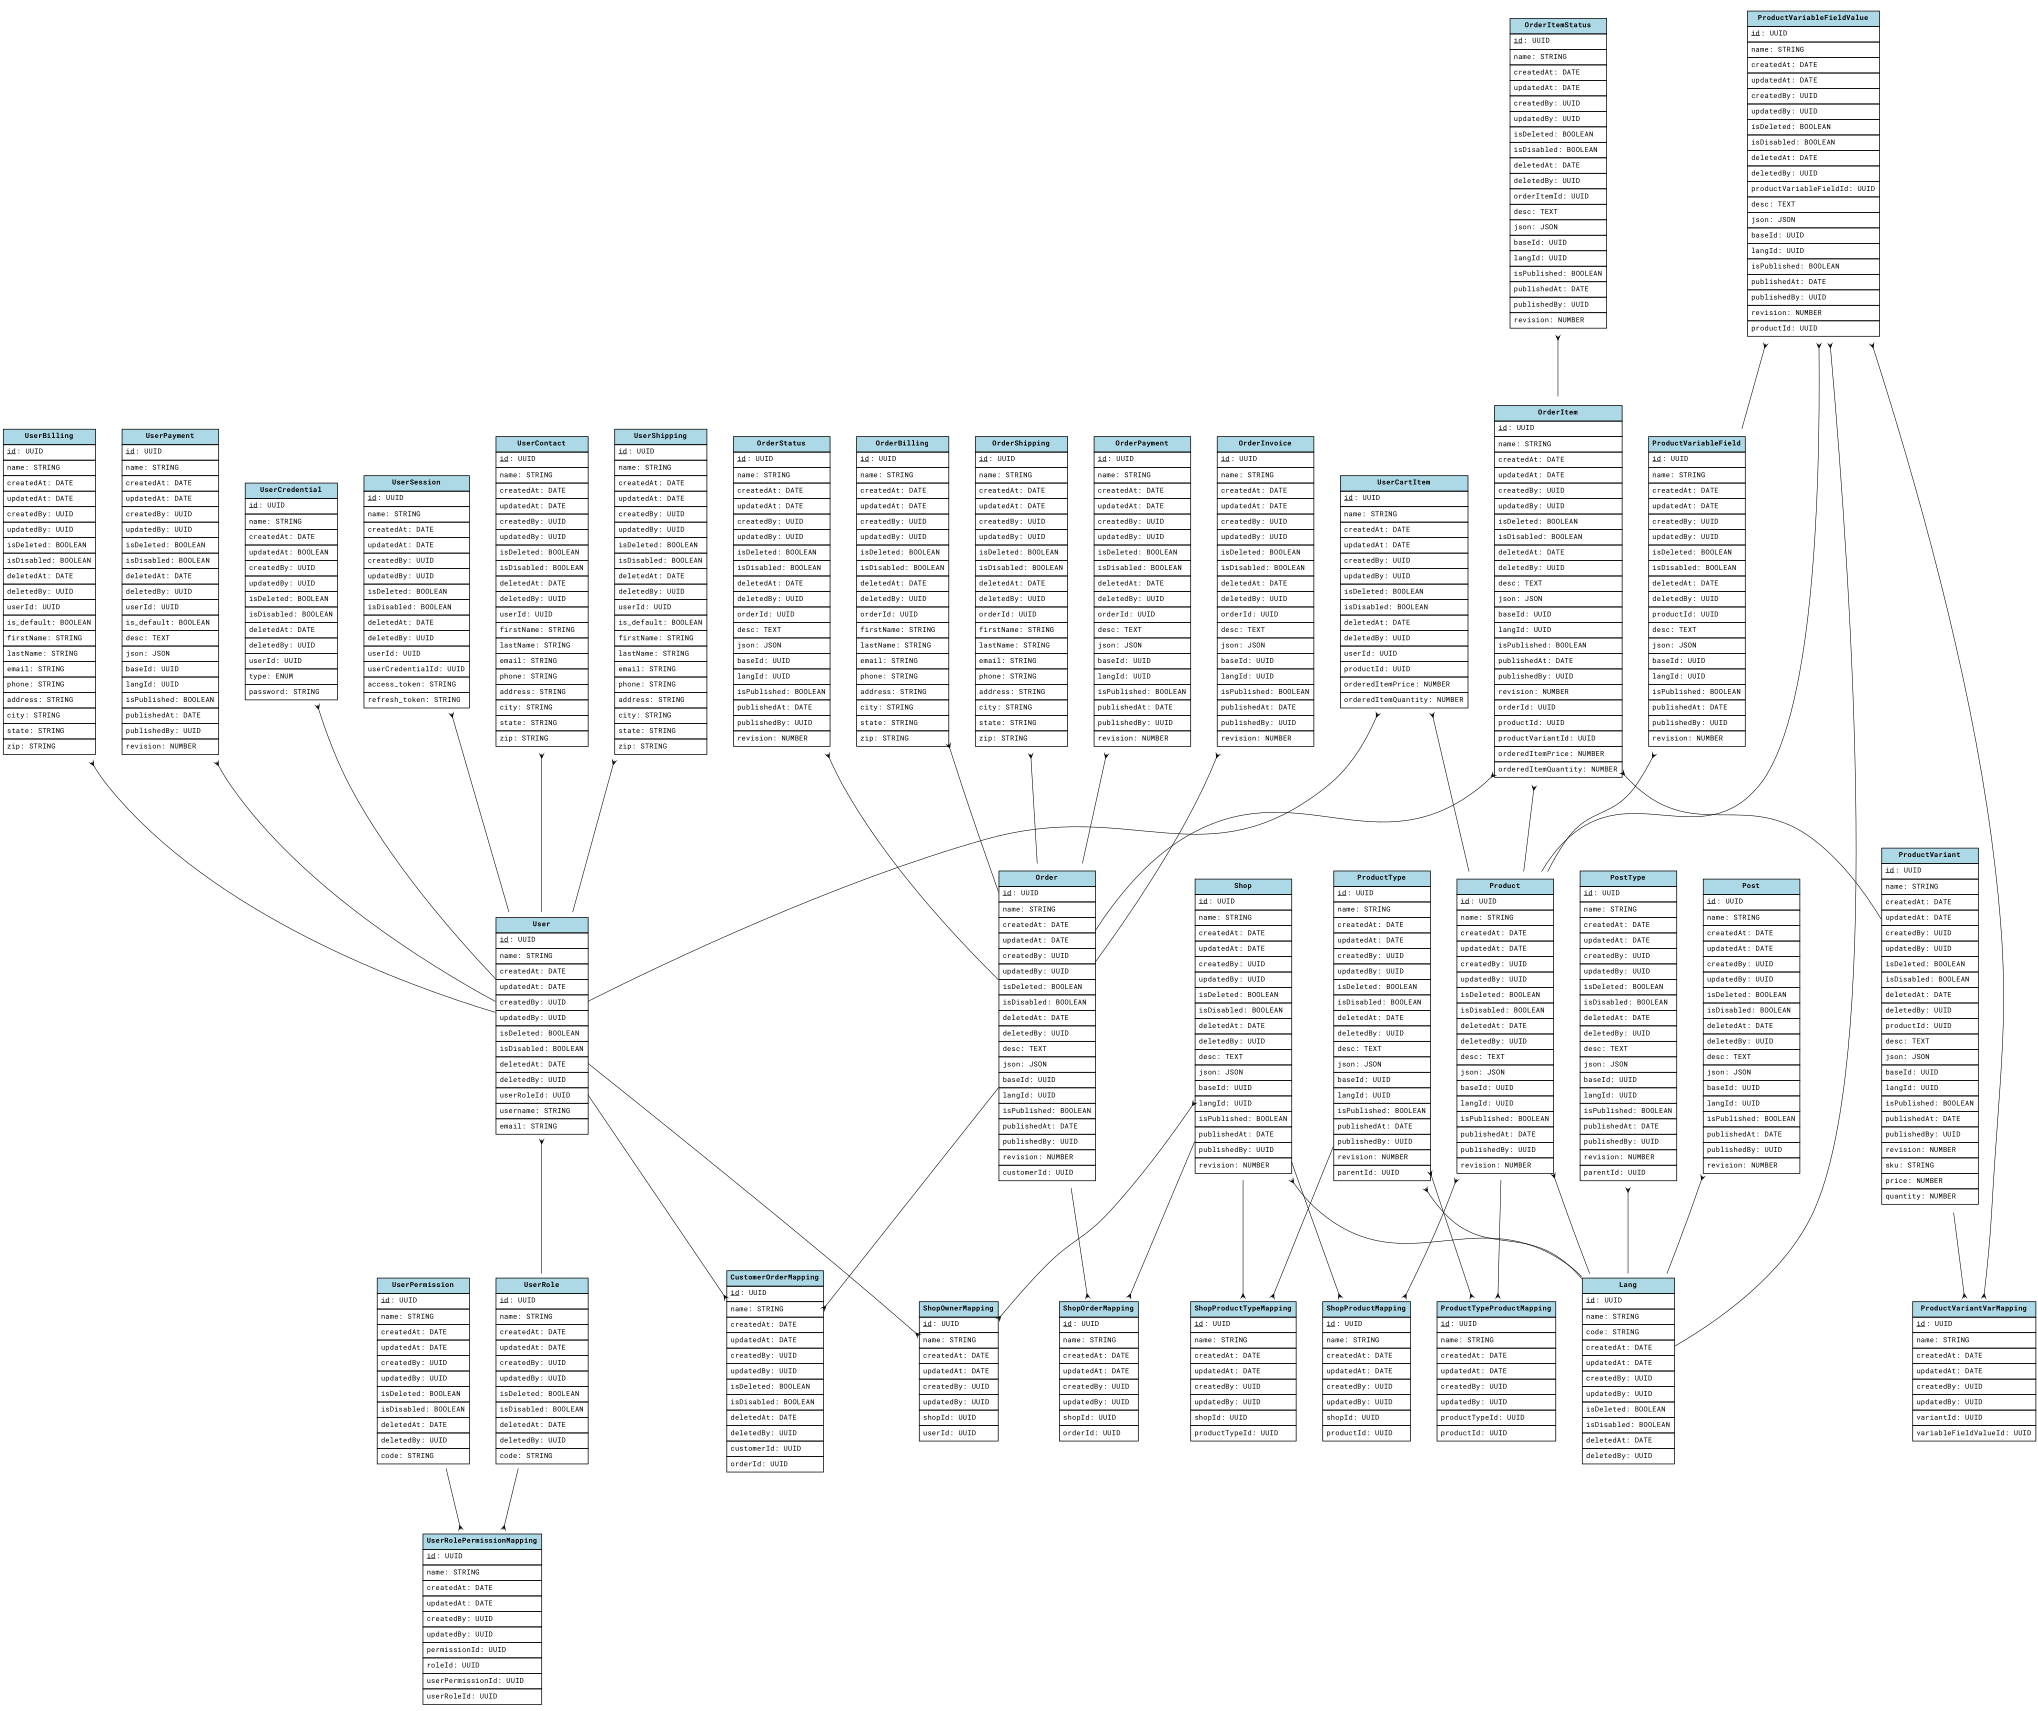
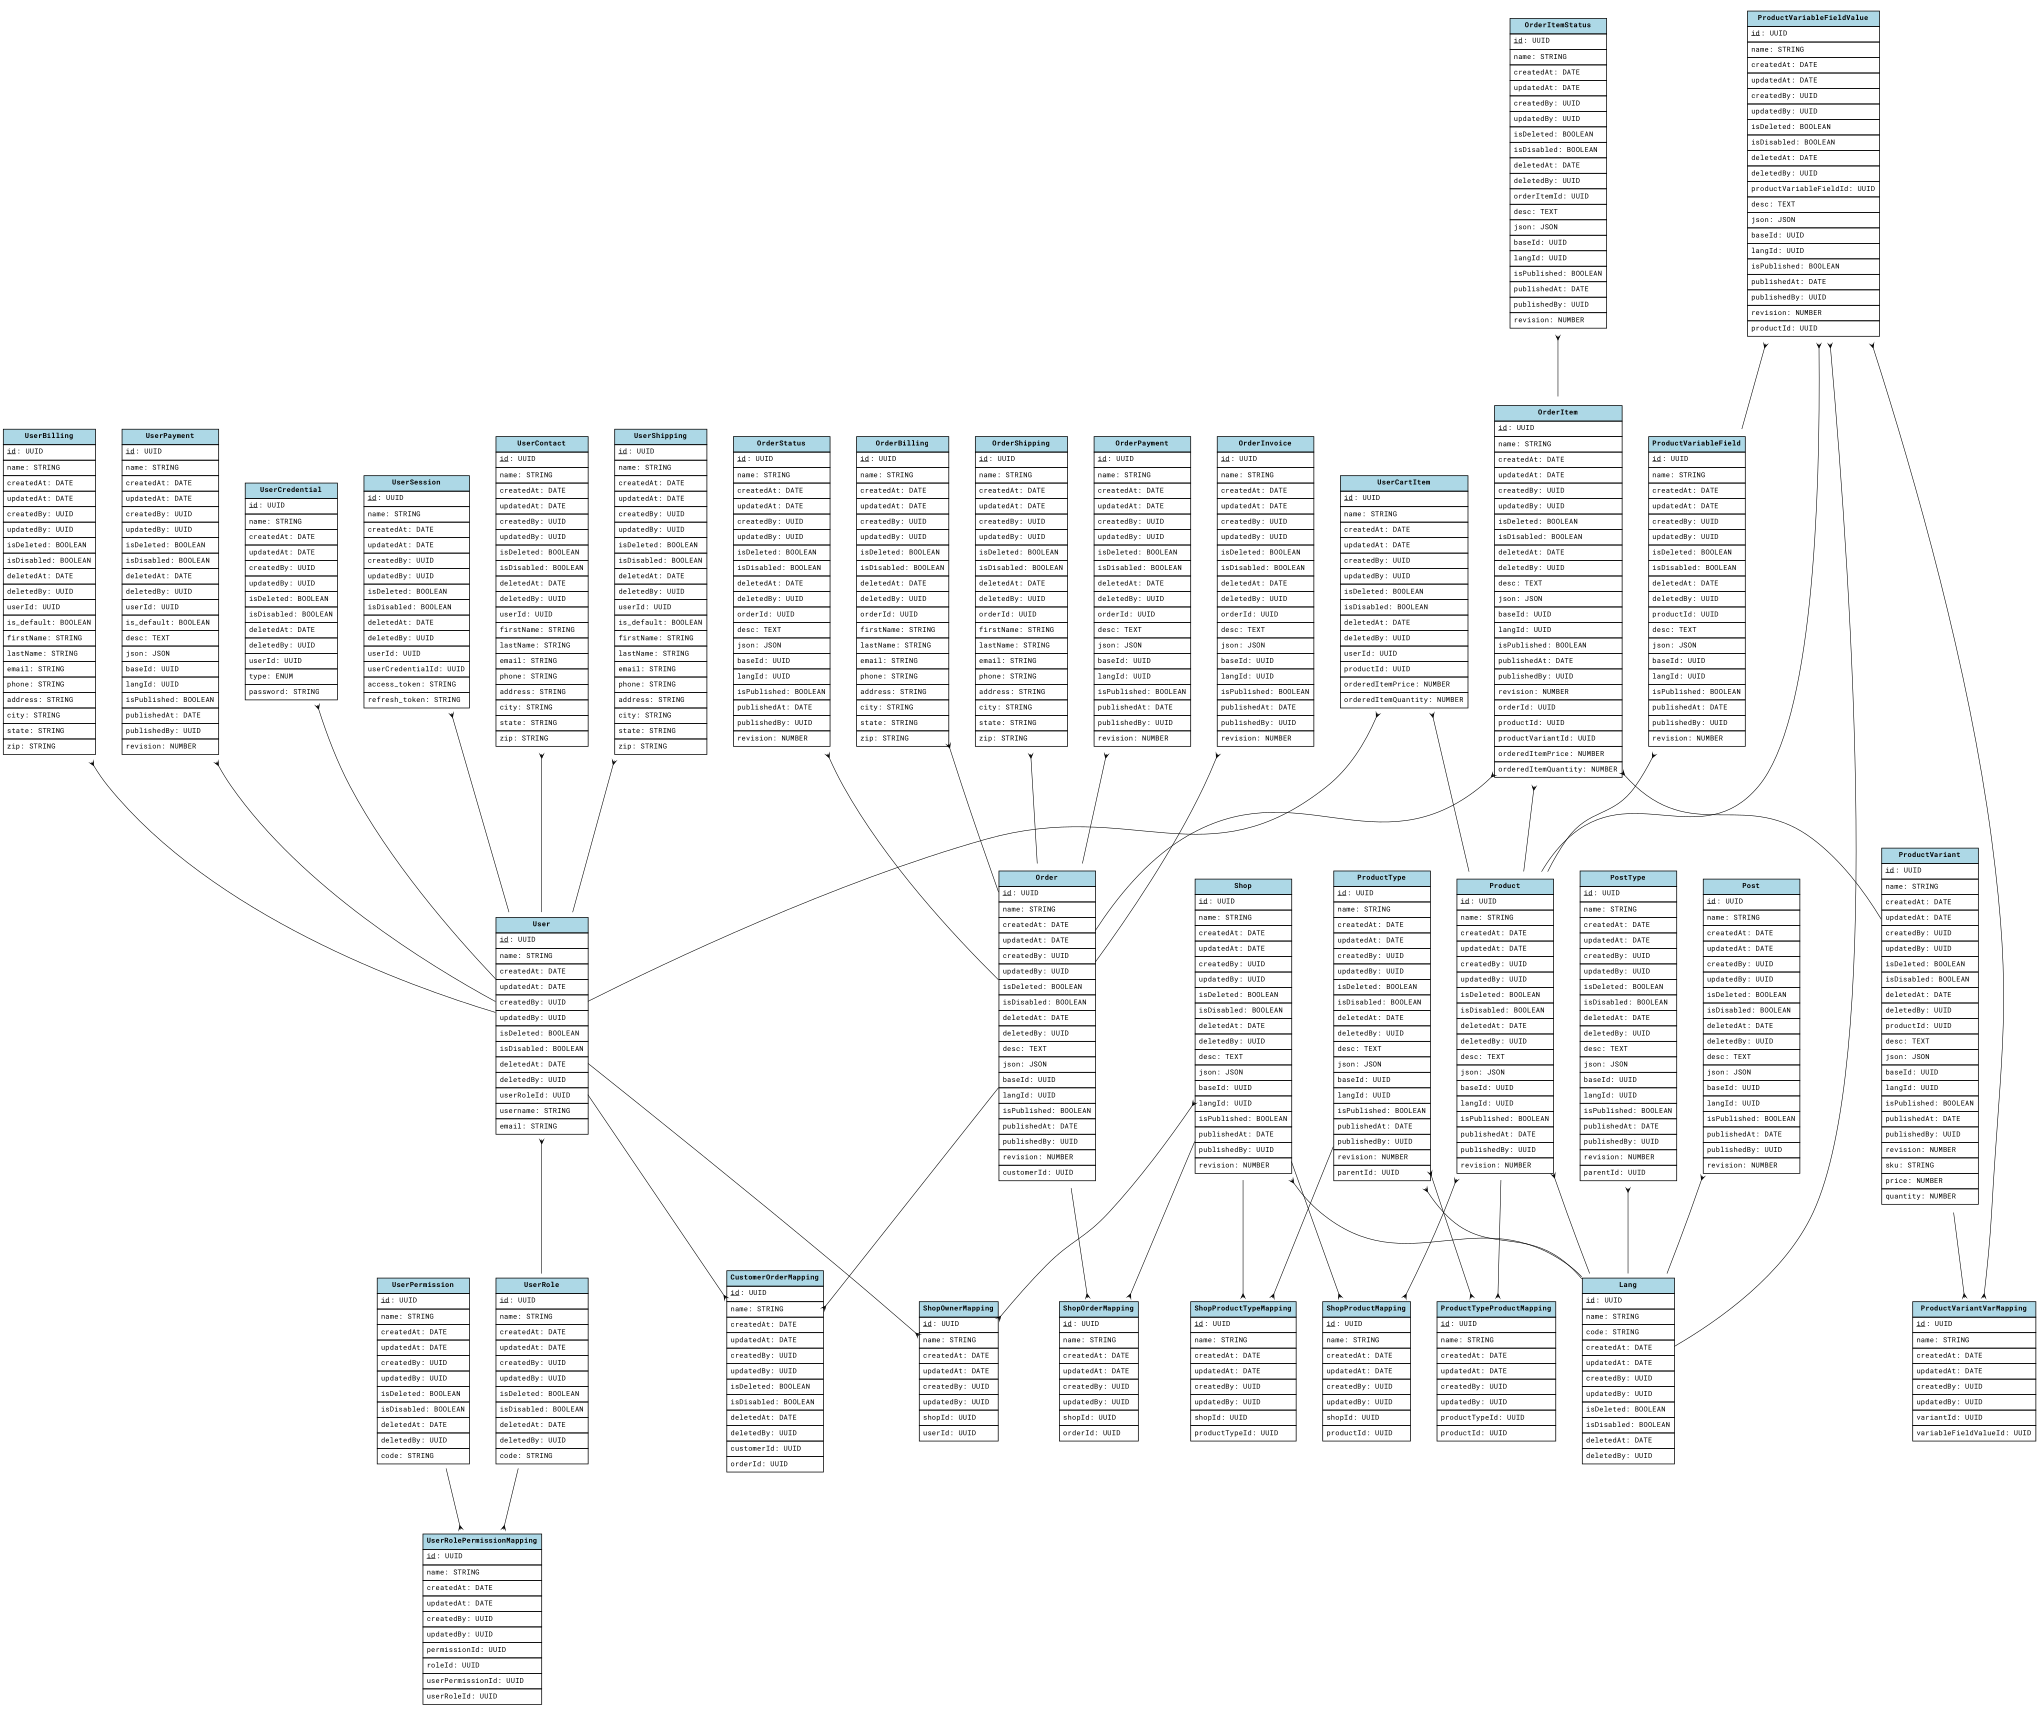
(289, 552) -> (282, 552)
